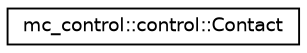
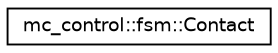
(153, 27) -> (139, 27)
